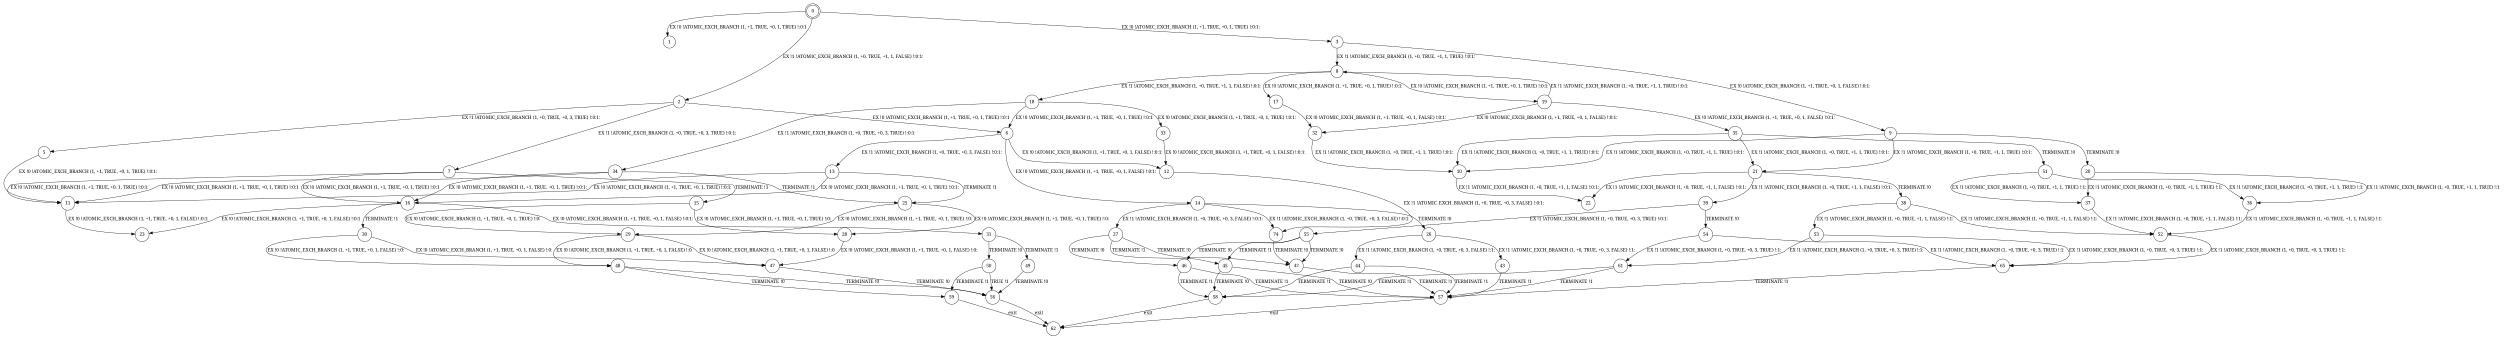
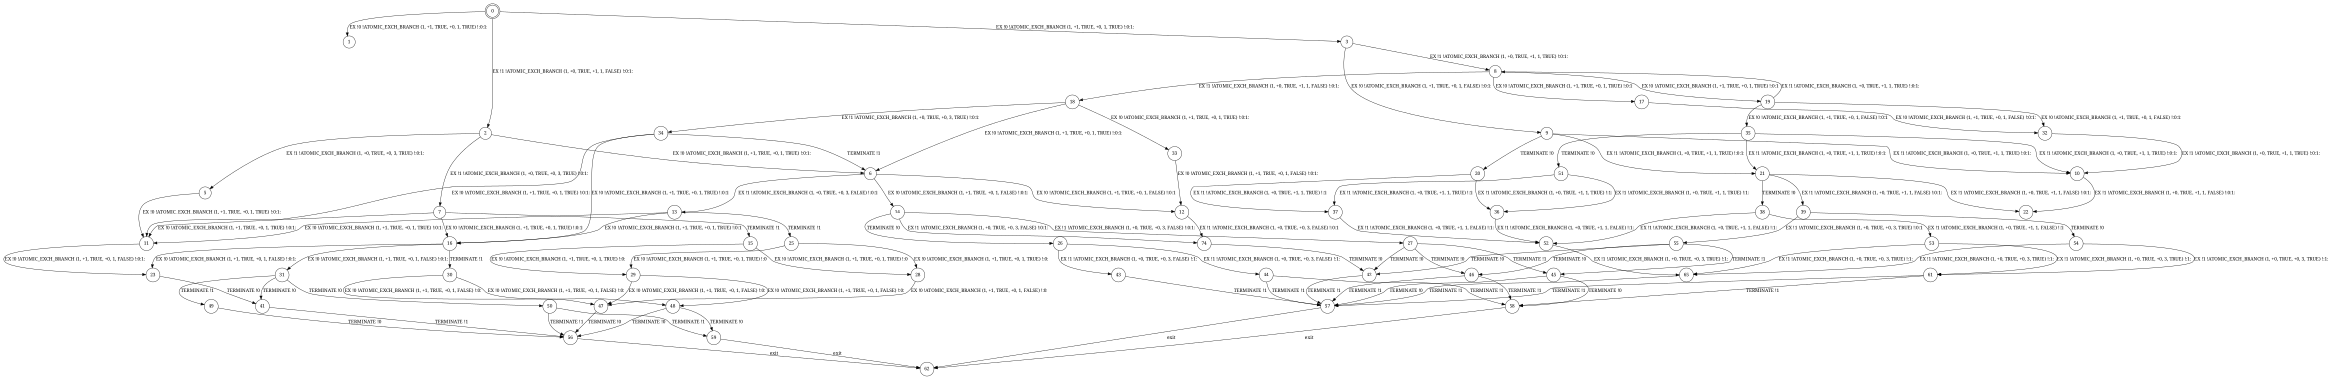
(759, 183) -> (768, 140)
(1000, 282) -> (567, 322)
none -> (262, 306)
